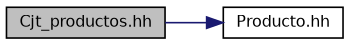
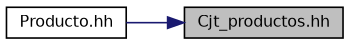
(186, 23) -> (147, 23)
